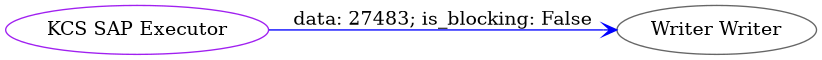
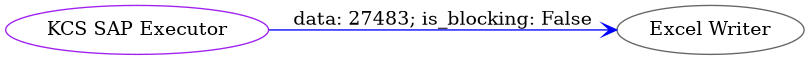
(717, 30) -> (711, 30)
